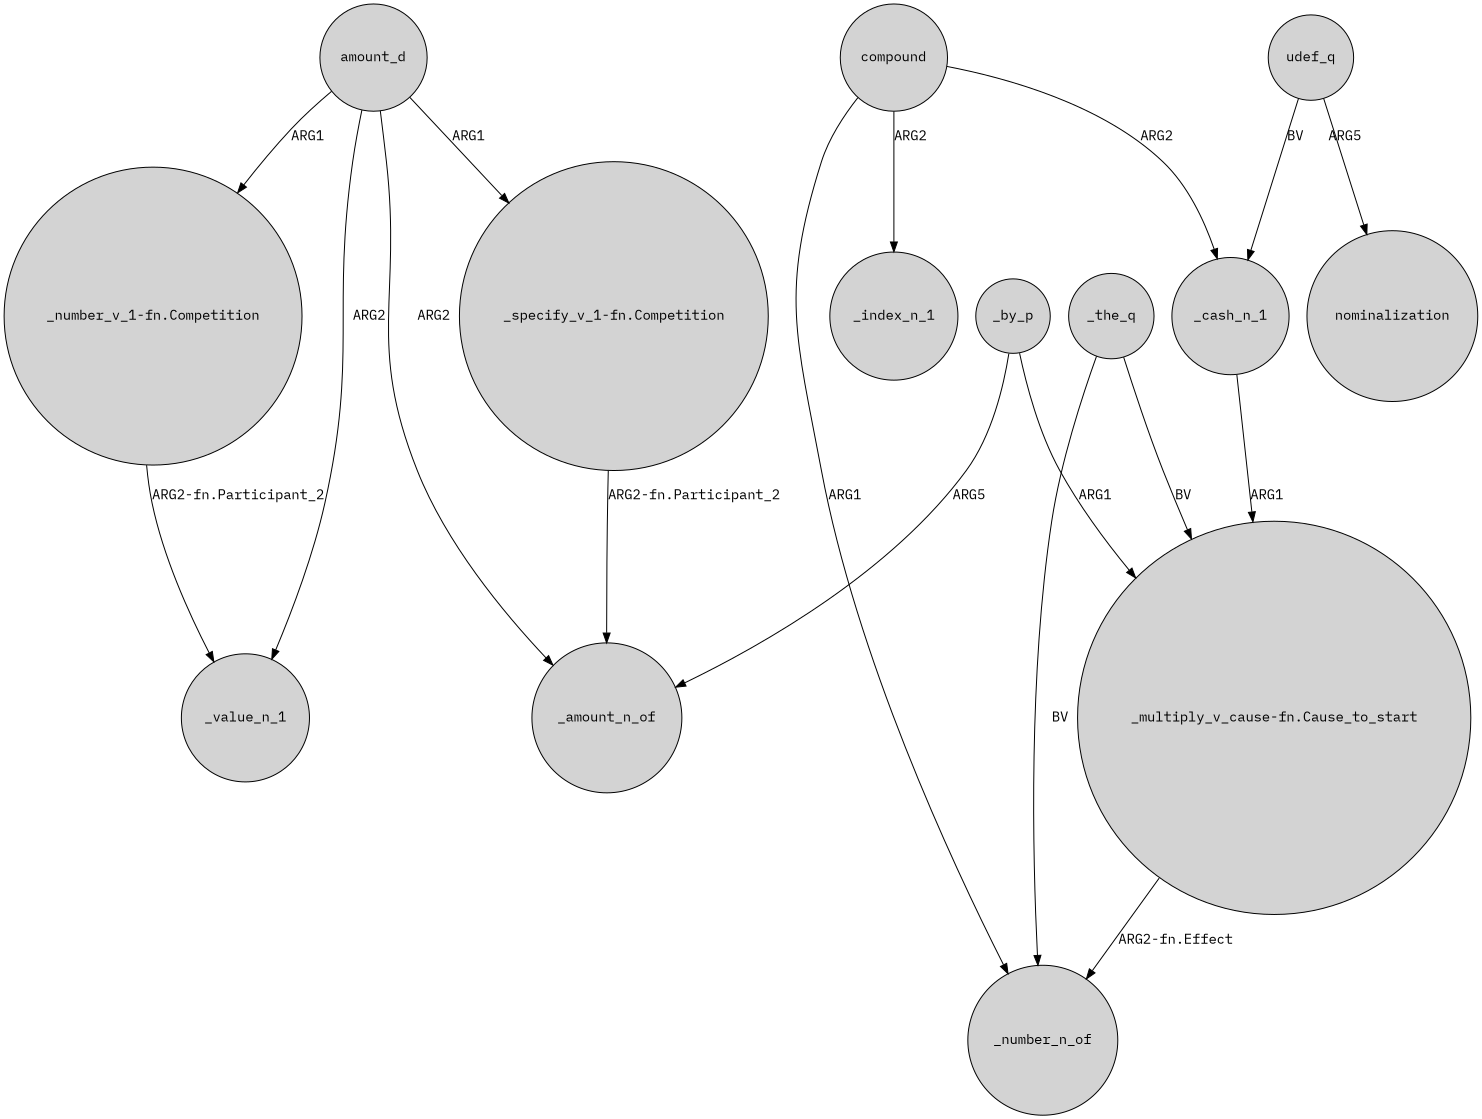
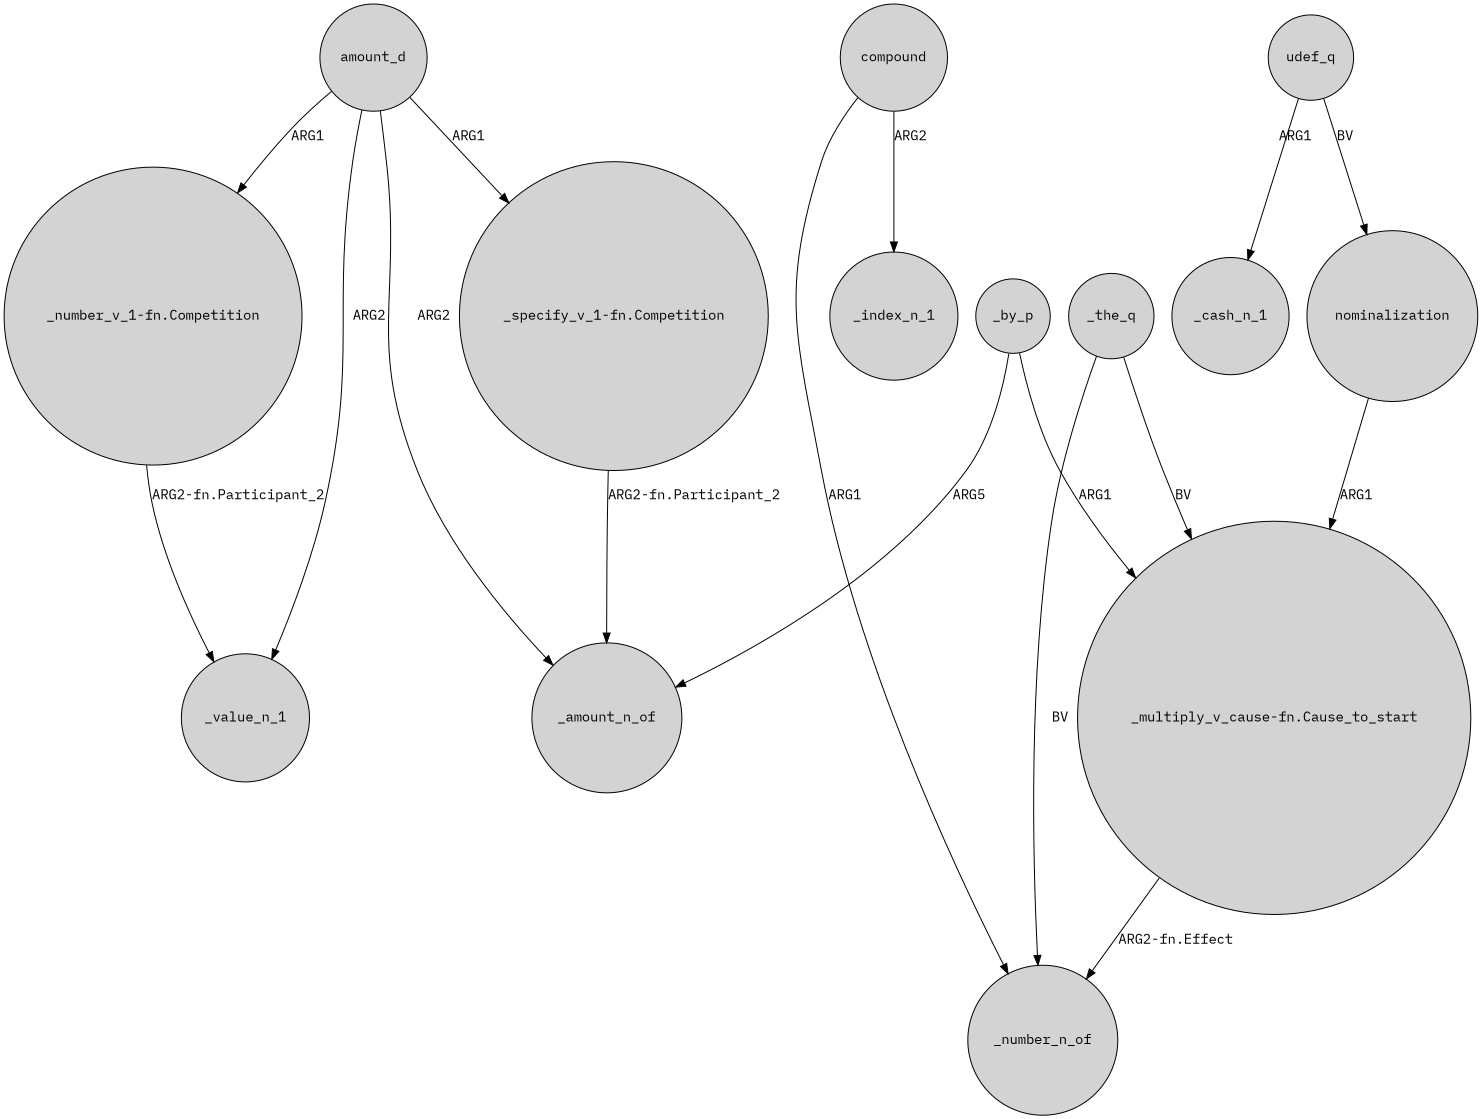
(1108, 122) -> none
(1296, 137) -> (1296, 137)
(1345, 137) -> (1345, 137)
(1244, 443) -> (1351, 458)
